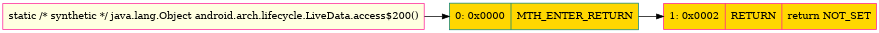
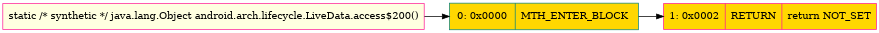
(575, 16) -> (575, 16)
